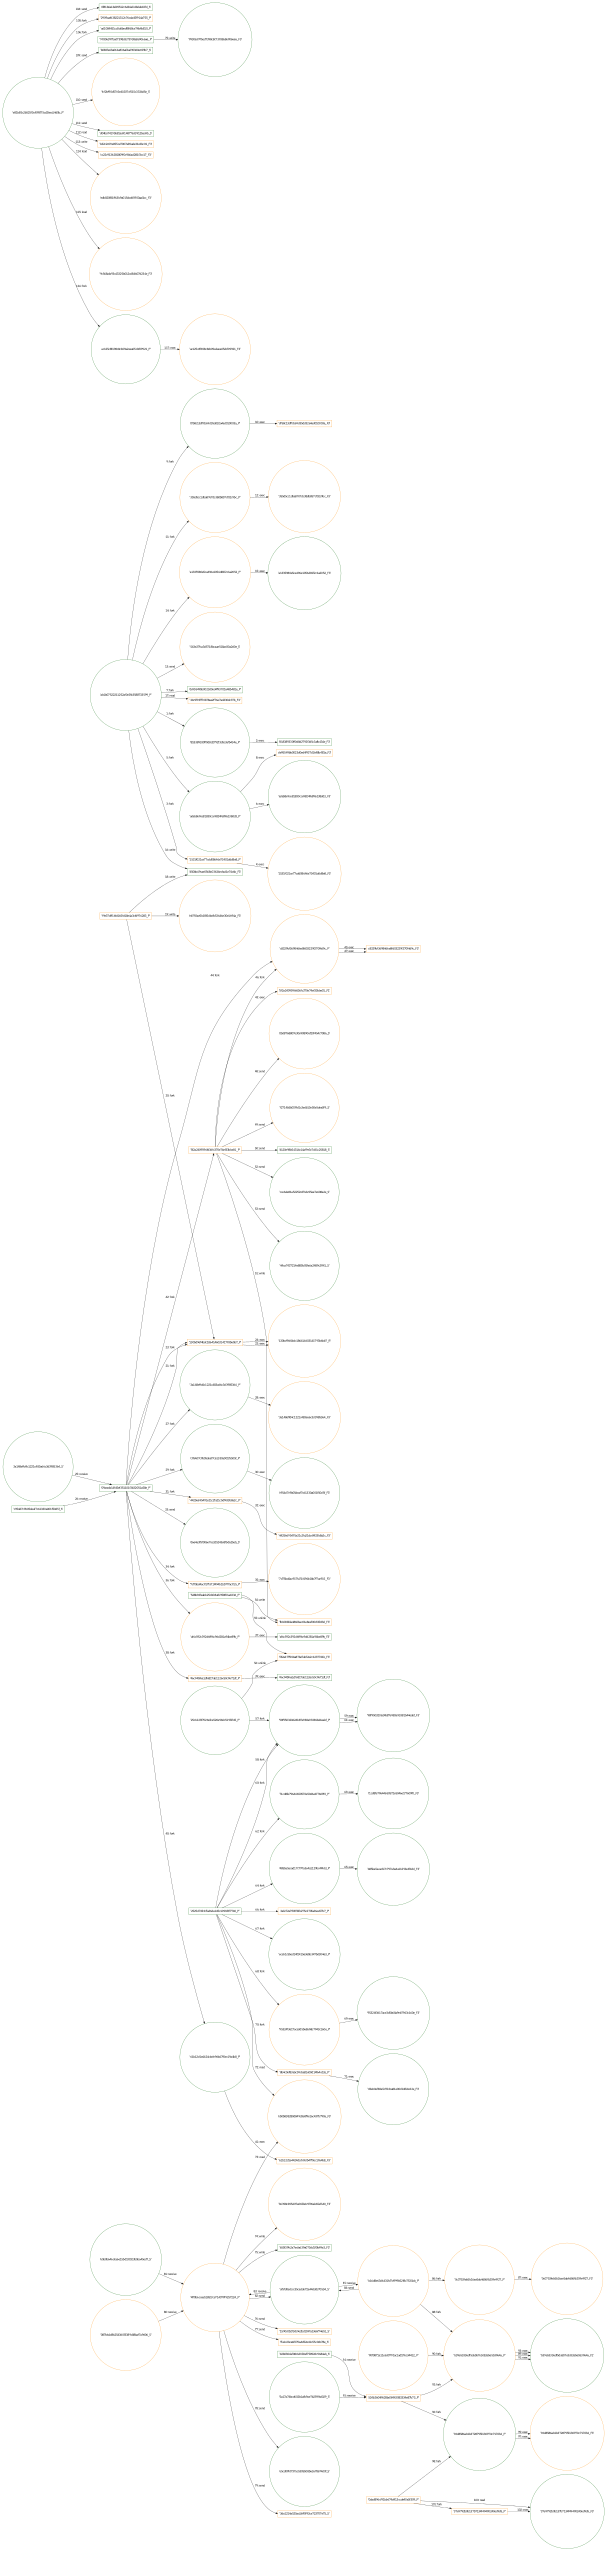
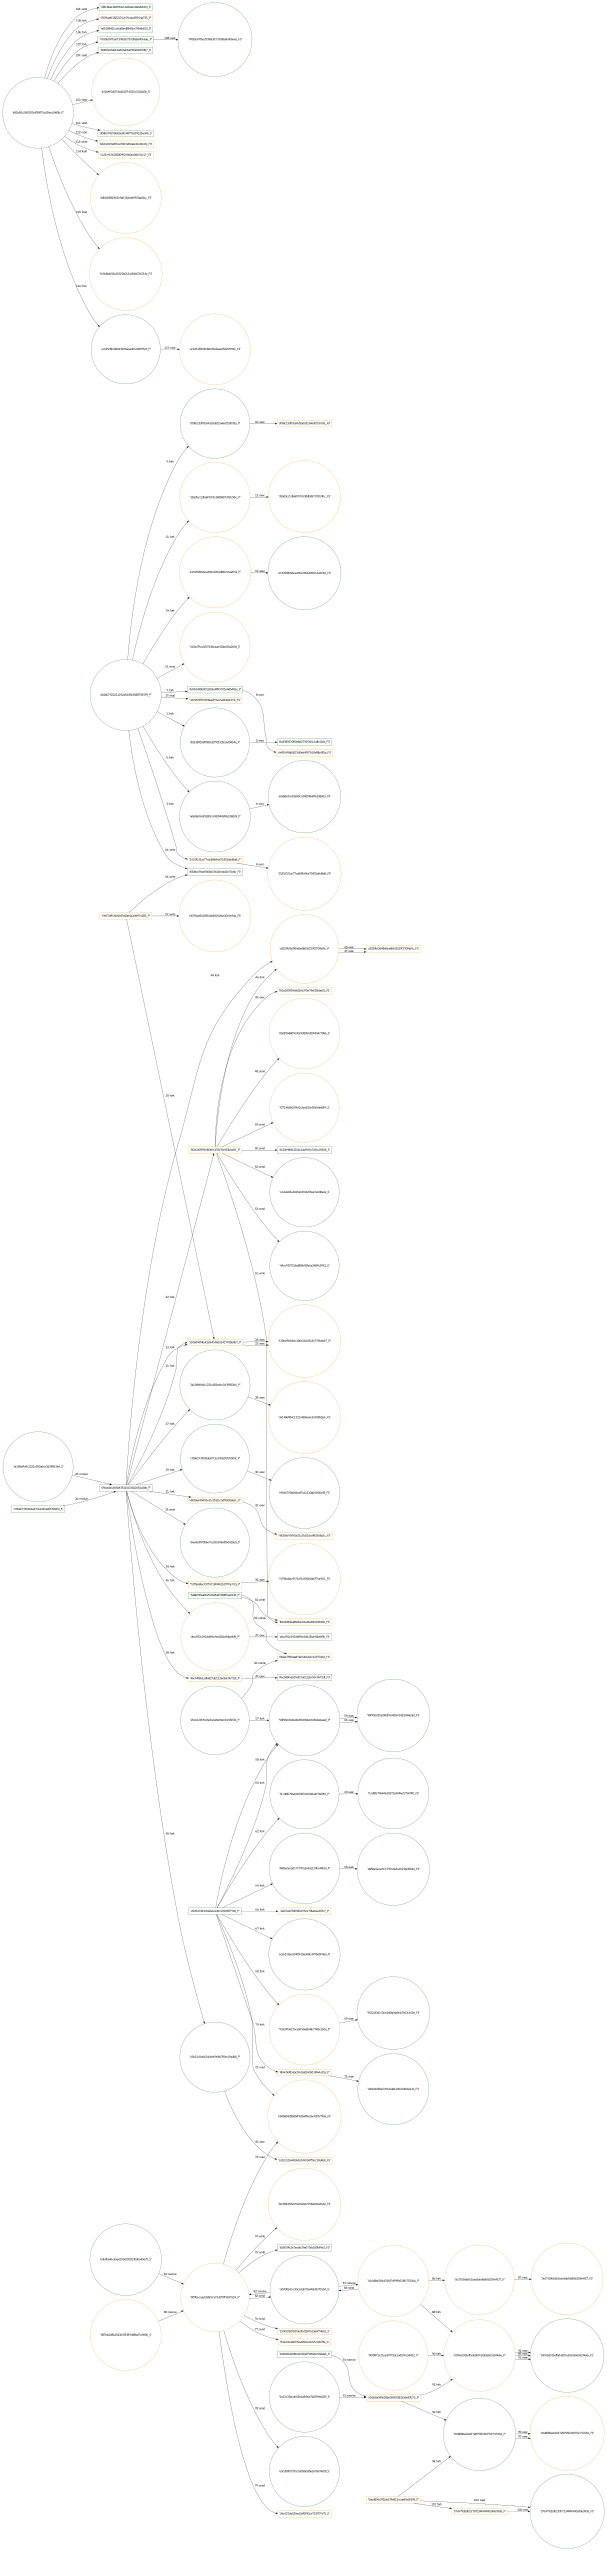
(170, 38) -> (170, 38)
none -> (71, 57)
(257, 772) -> (264, 718)
